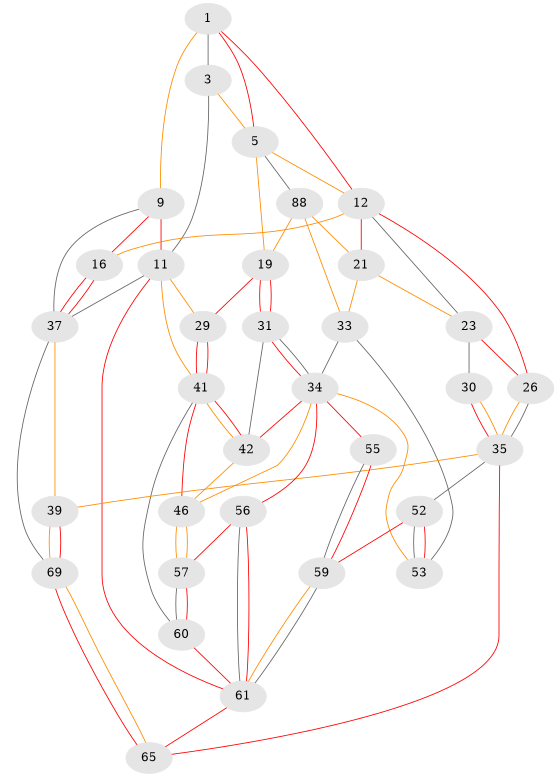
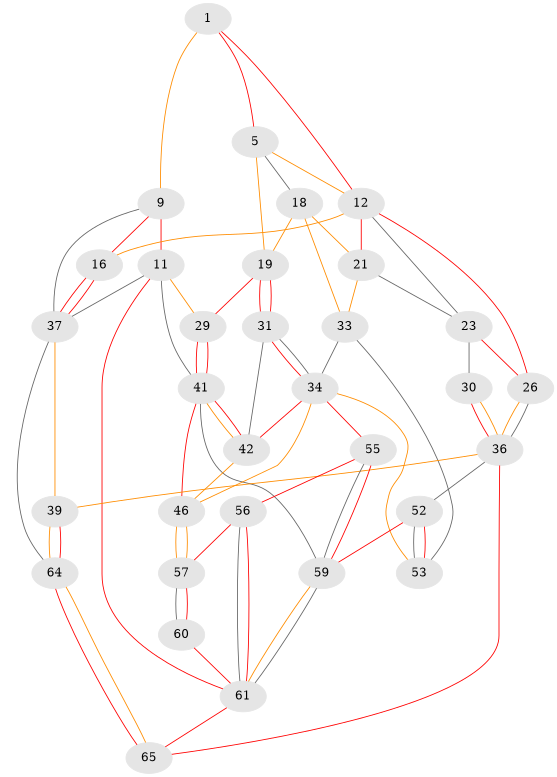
(208, 80) -> none
(300, 204) -> (300, 204)
(415, 296) -> (415, 296)
(168, 330) -> (168, 330)
(500, 450) -> (500, 450)
(307, 463) -> (301, 484)
(148, 510) -> (234, 479)
(55, 573) -> (55, 573)
